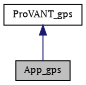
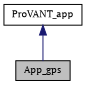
(43, 15) -> (43, 15)
